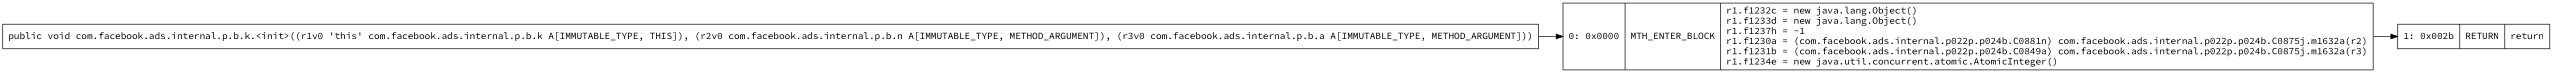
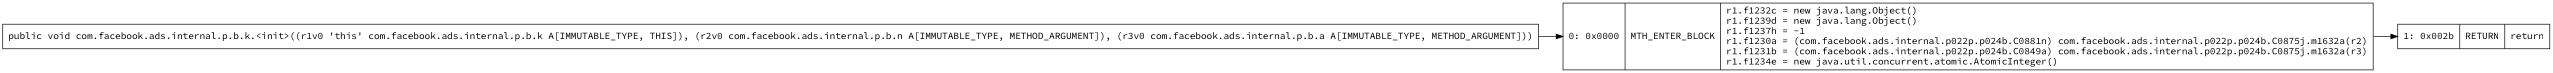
(1822, 21) -> (1822, 21)
